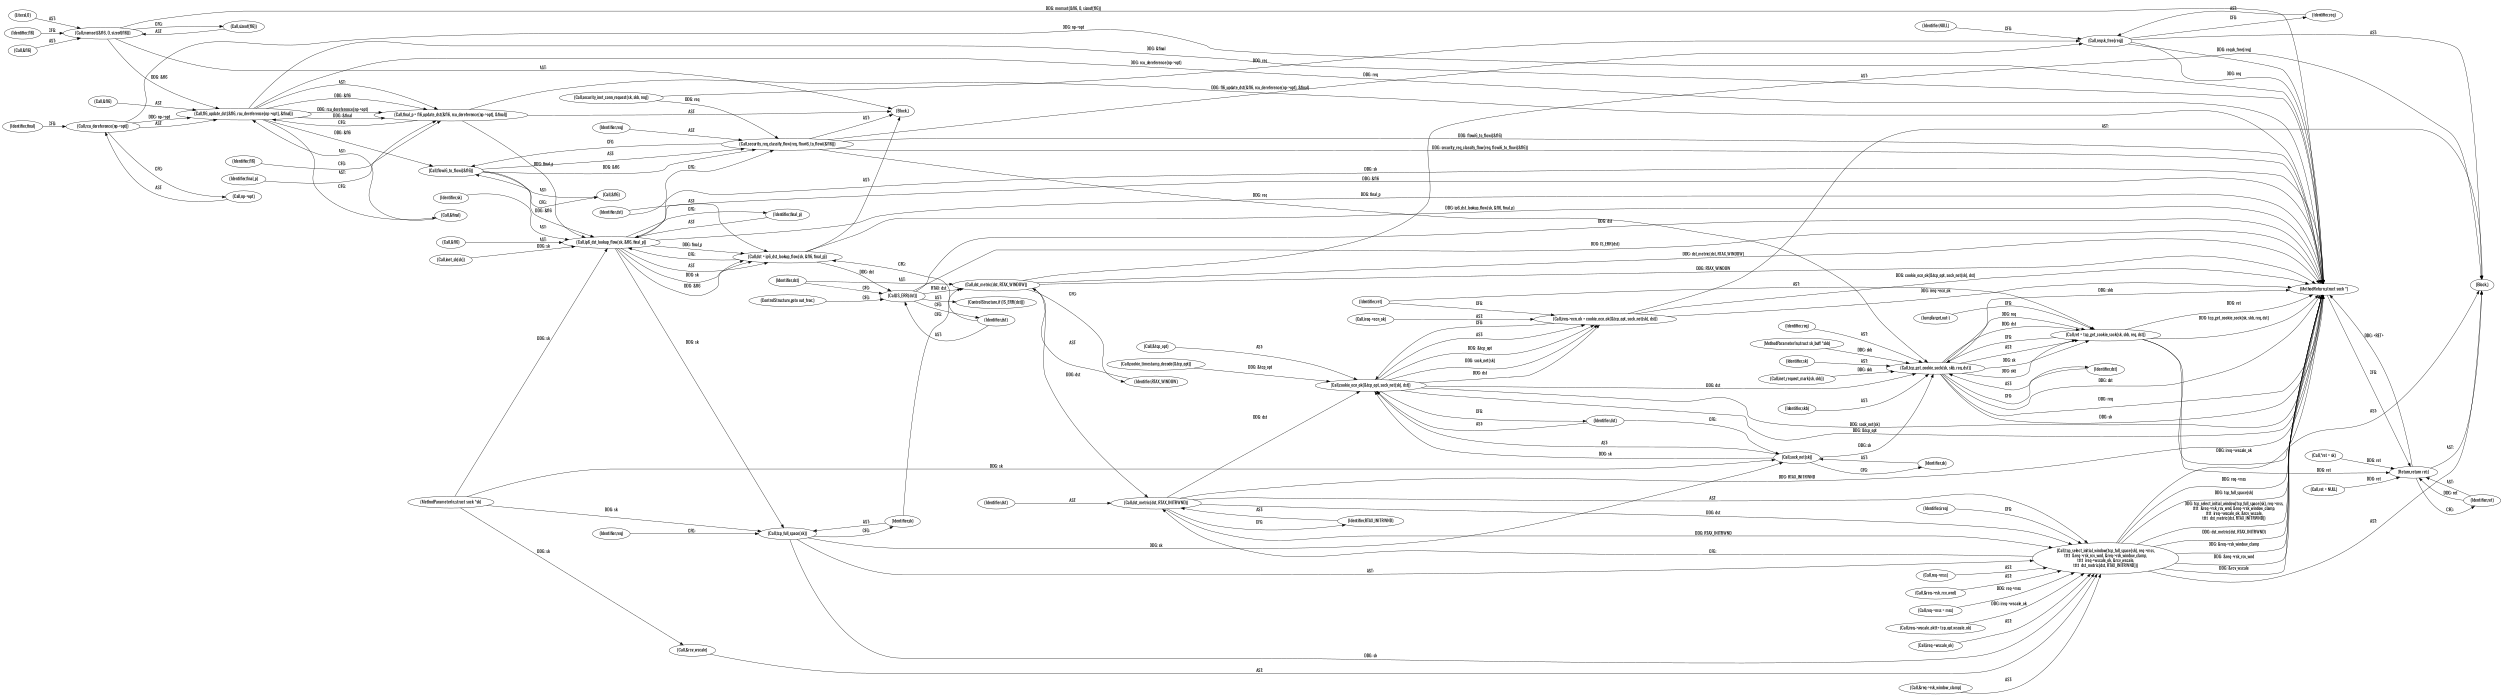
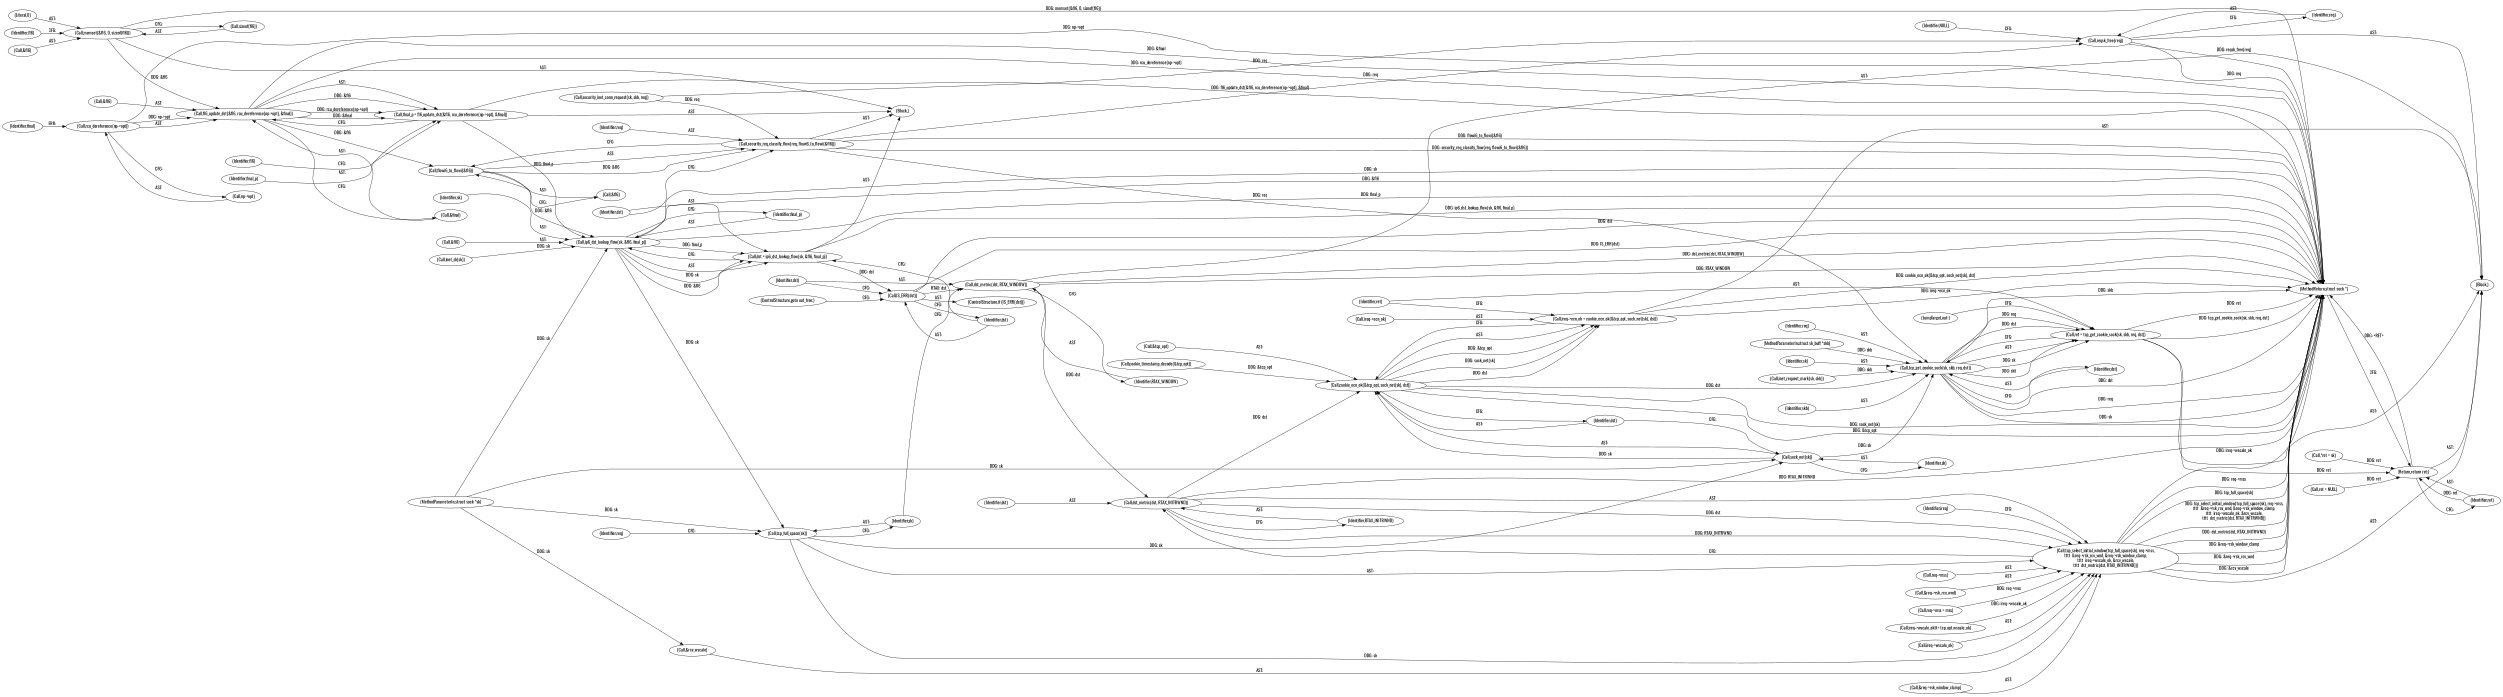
(53, 124) -> (53, 124)
